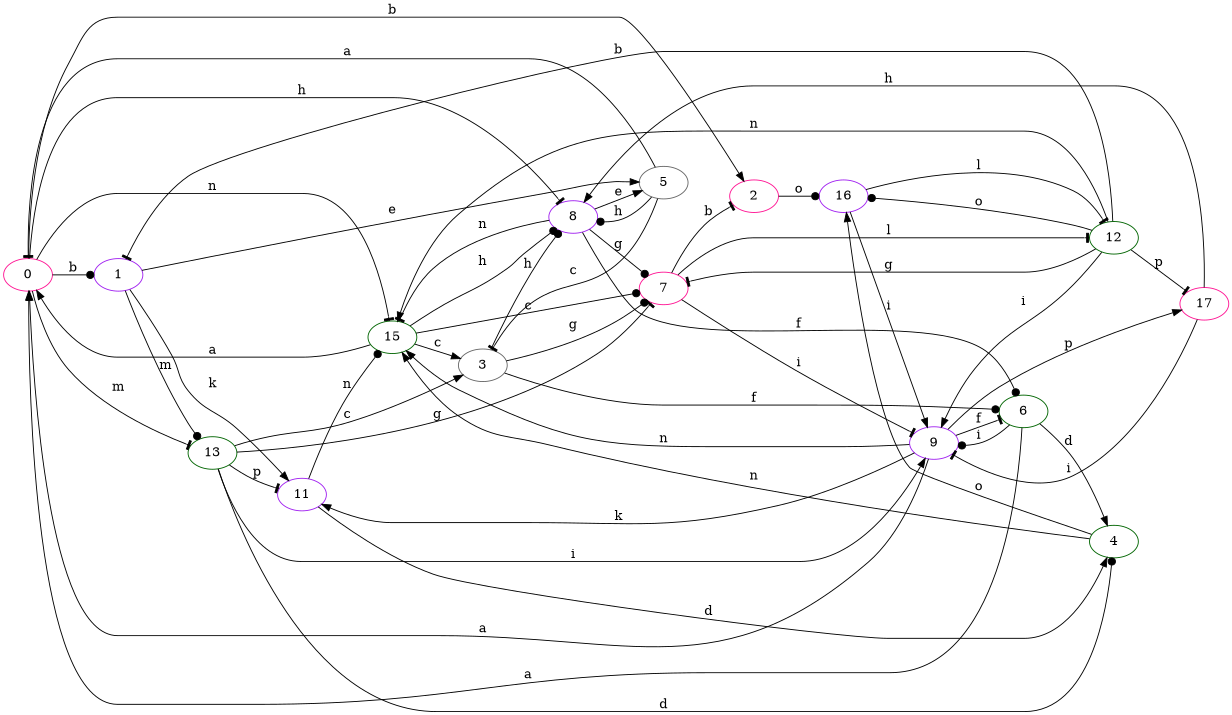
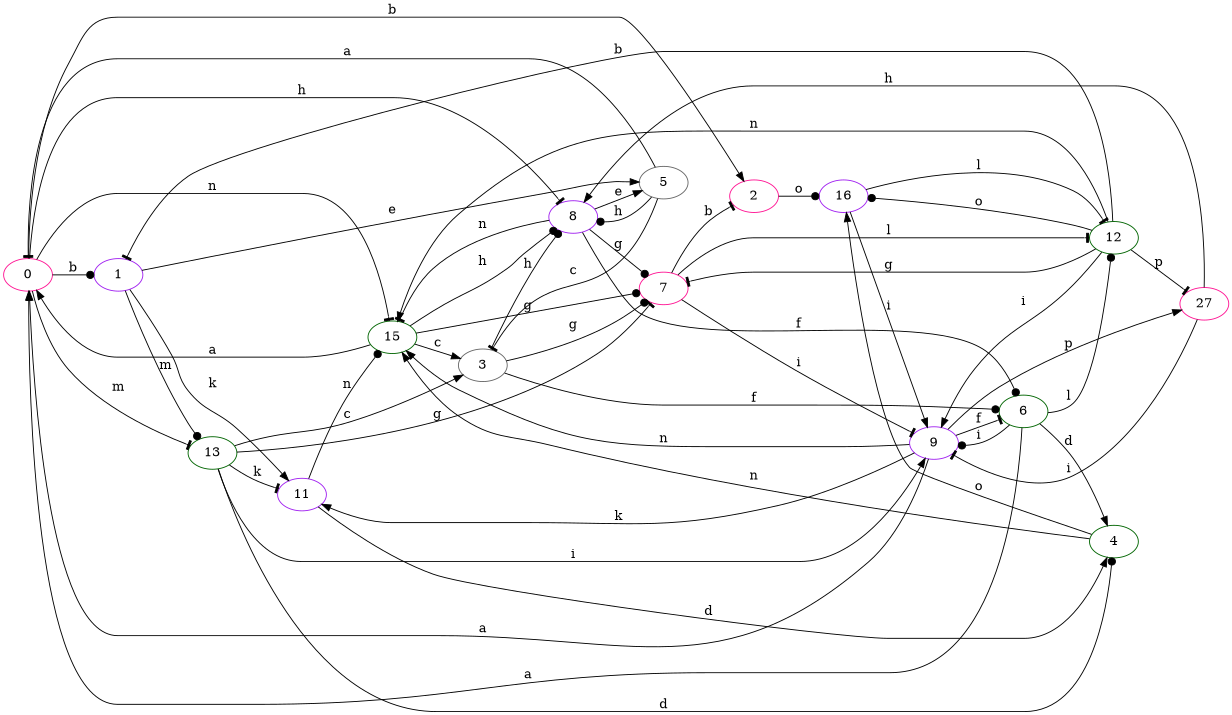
(1204, 304) -> (1204, 304)
(528, 306) -> (528, 306)
none -> (1096, 348)
(257, 472) -> (257, 472)
